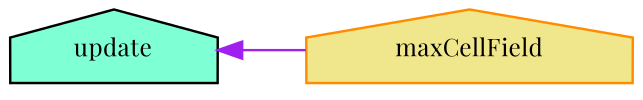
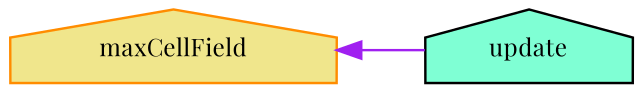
(274, 50) -> (393, 50)
